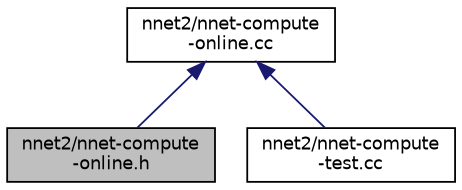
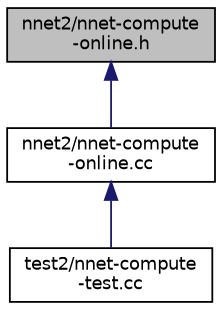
(165, 101) -> (111, 104)
(351, 155) -> (111, 275)
